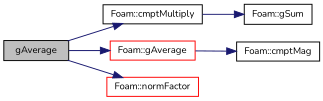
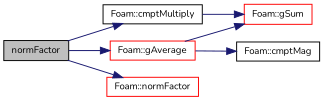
(278, 14) -> (278, 14)
none -> (210, 34)
(36, 51) -> (36, 51)
